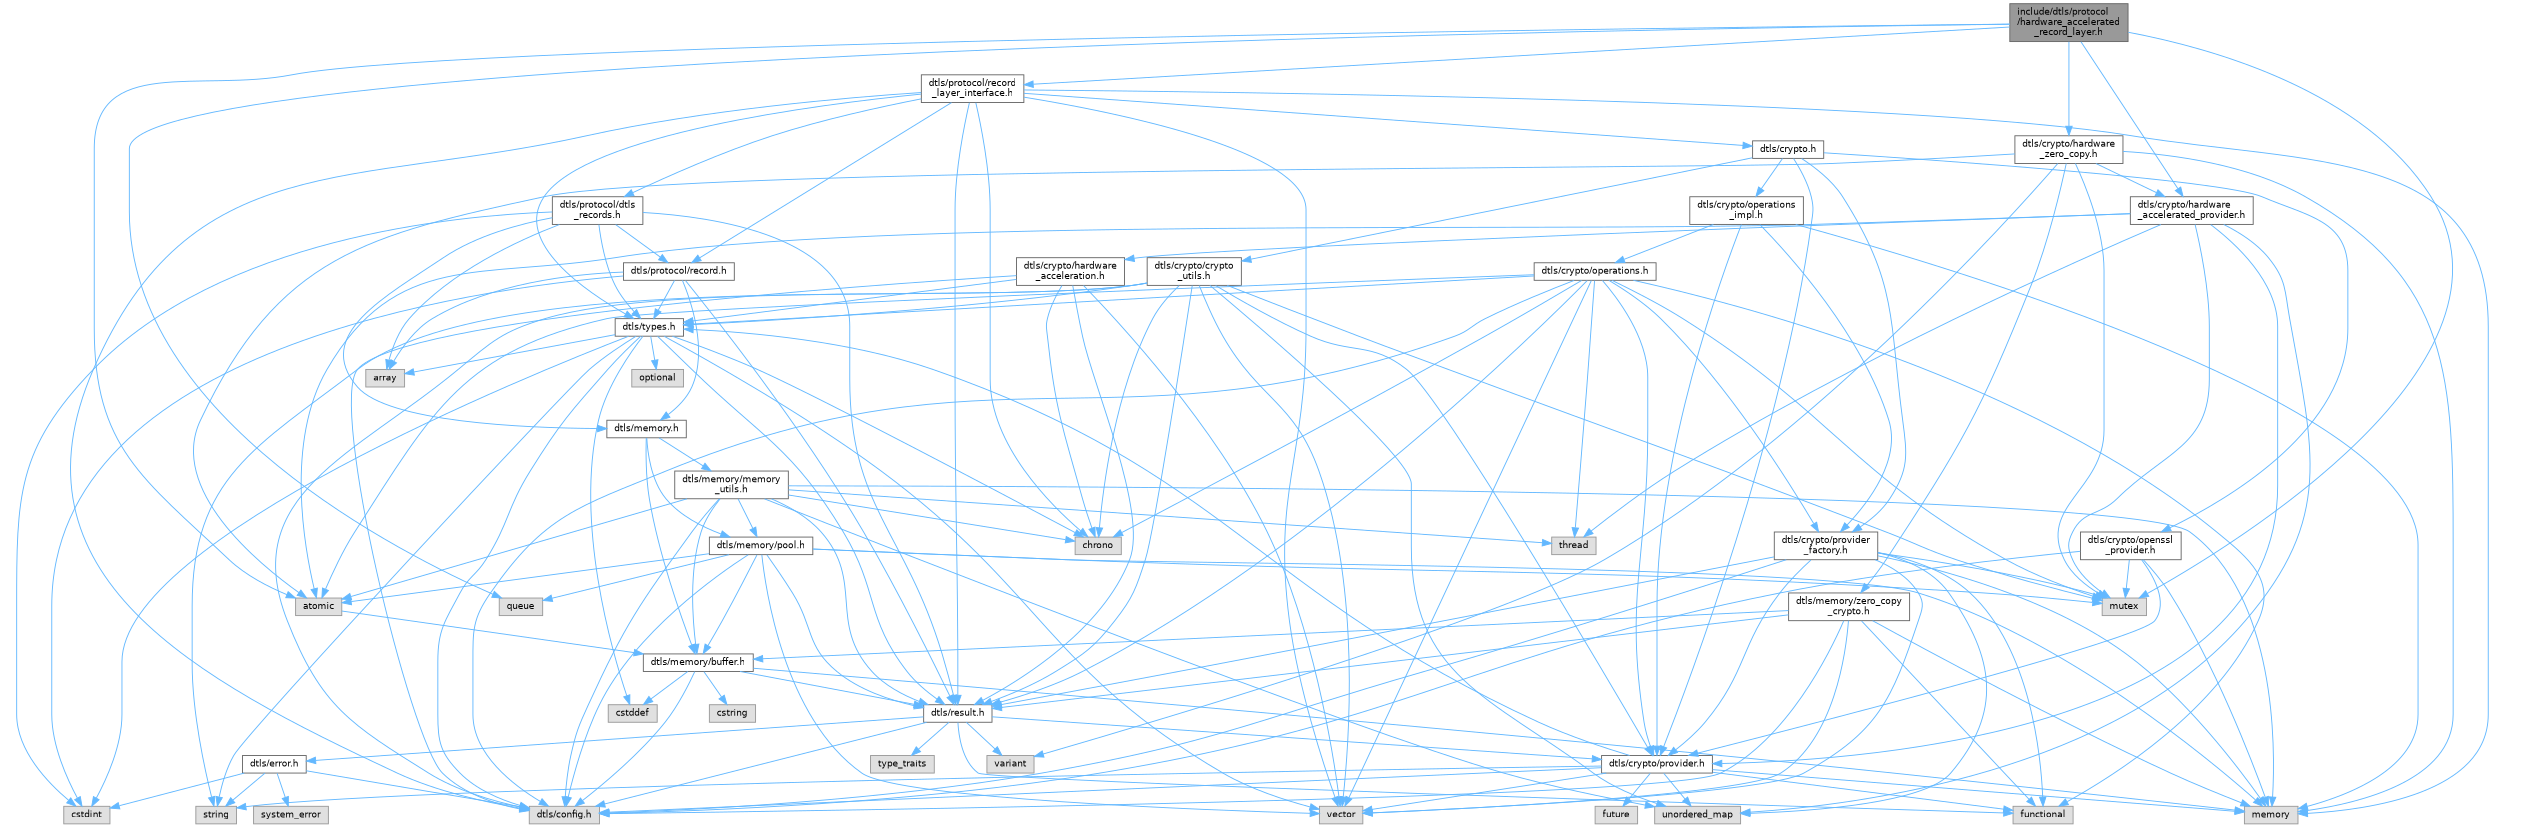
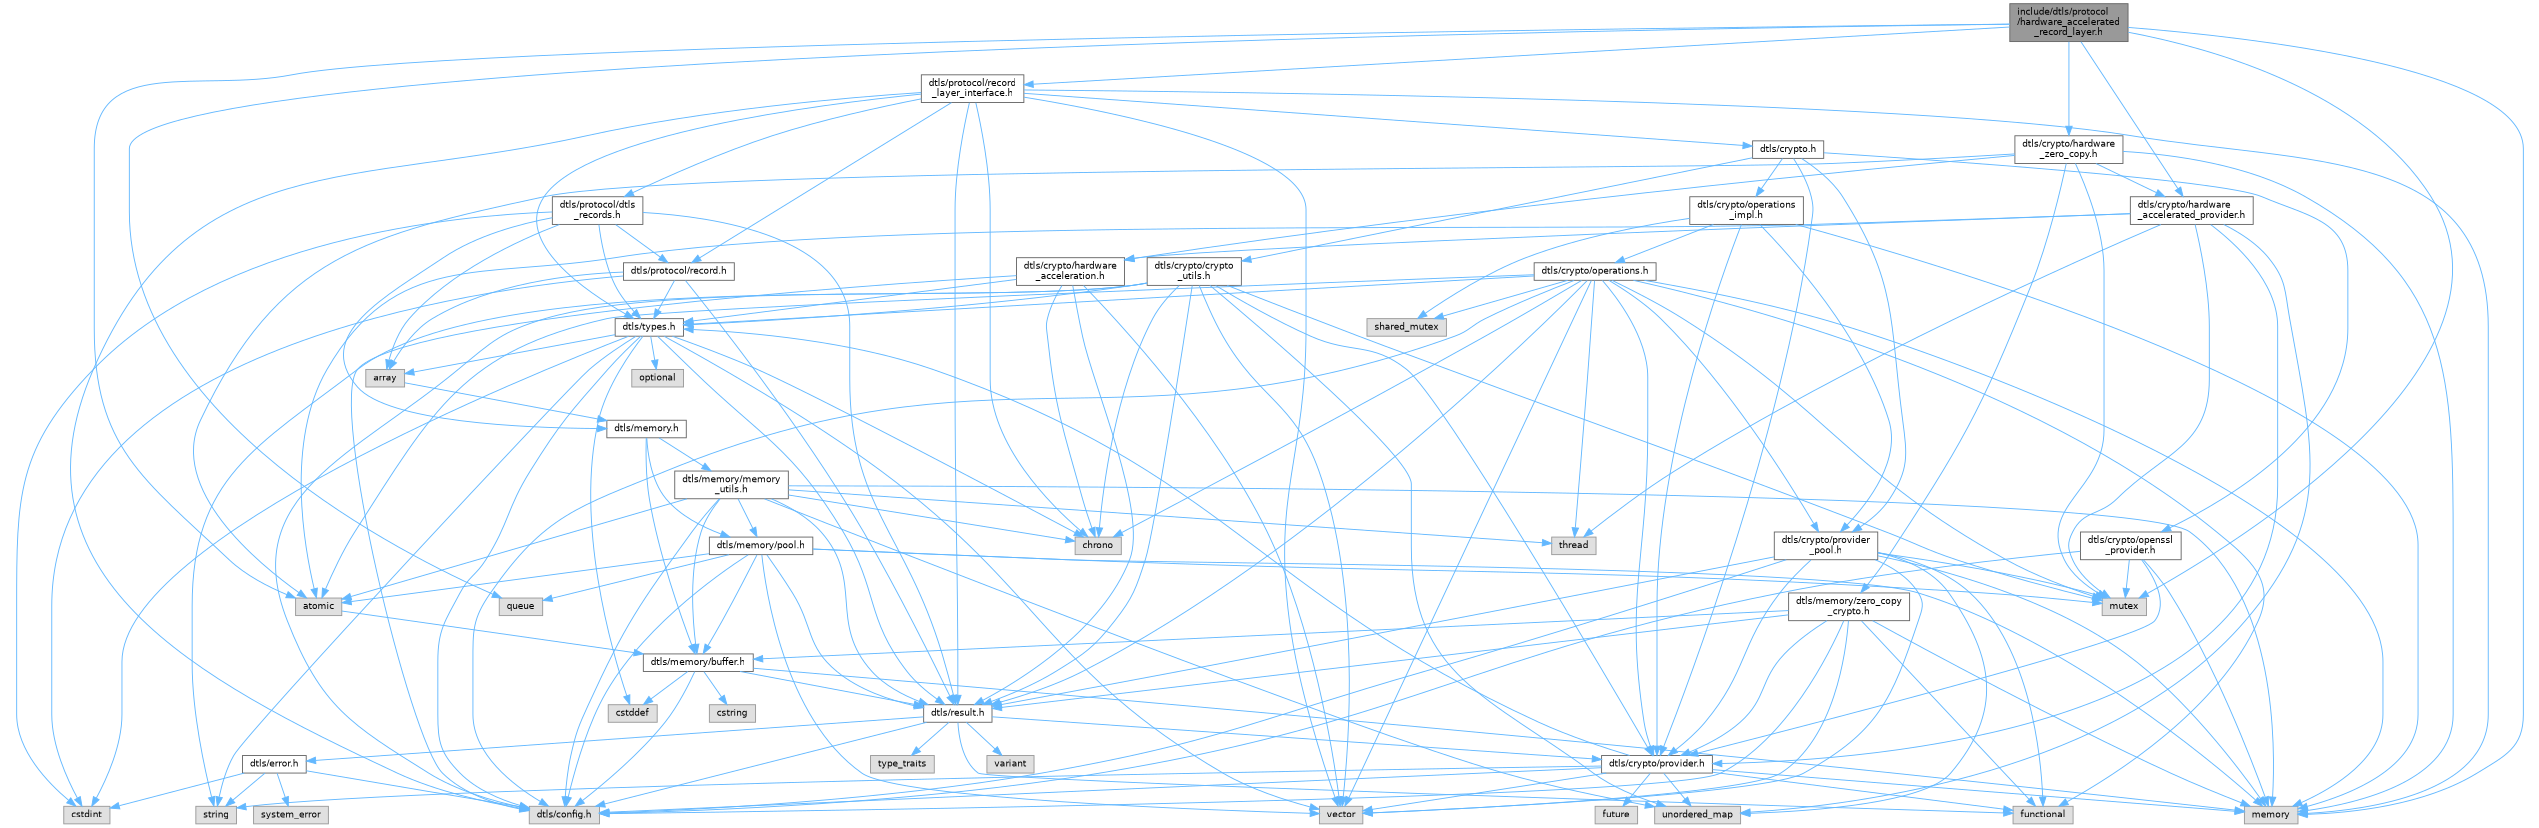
none -> (1407, 327)
none -> (2523, 345)
(698, 362) -> (501, 401)
none -> (2137, 442)
(1826, 546) -> (1826, 546)
(1608, 557) -> (1574, 201)
none -> (1762, 691)
